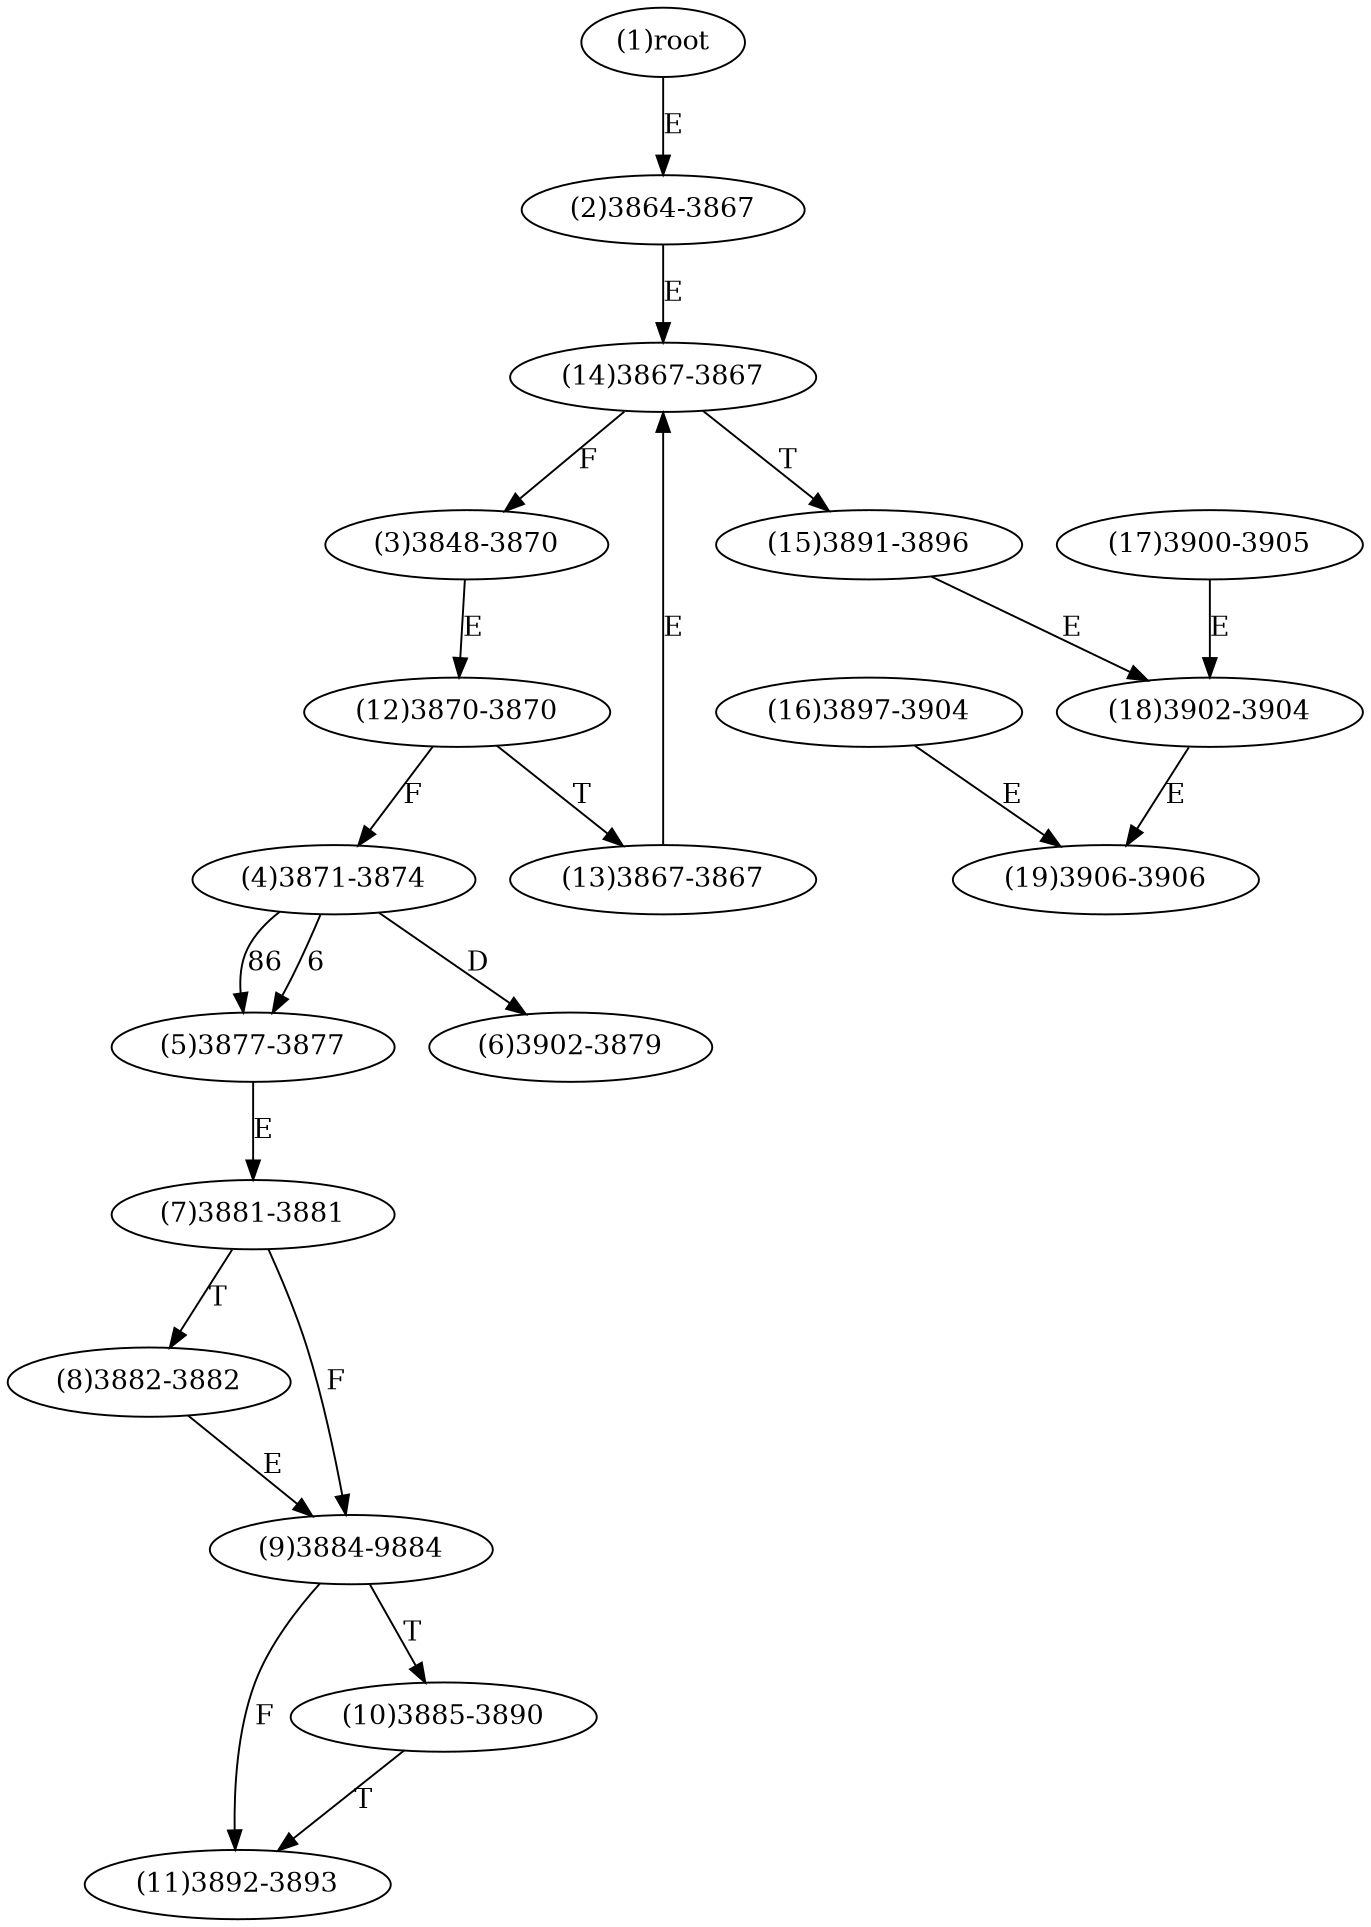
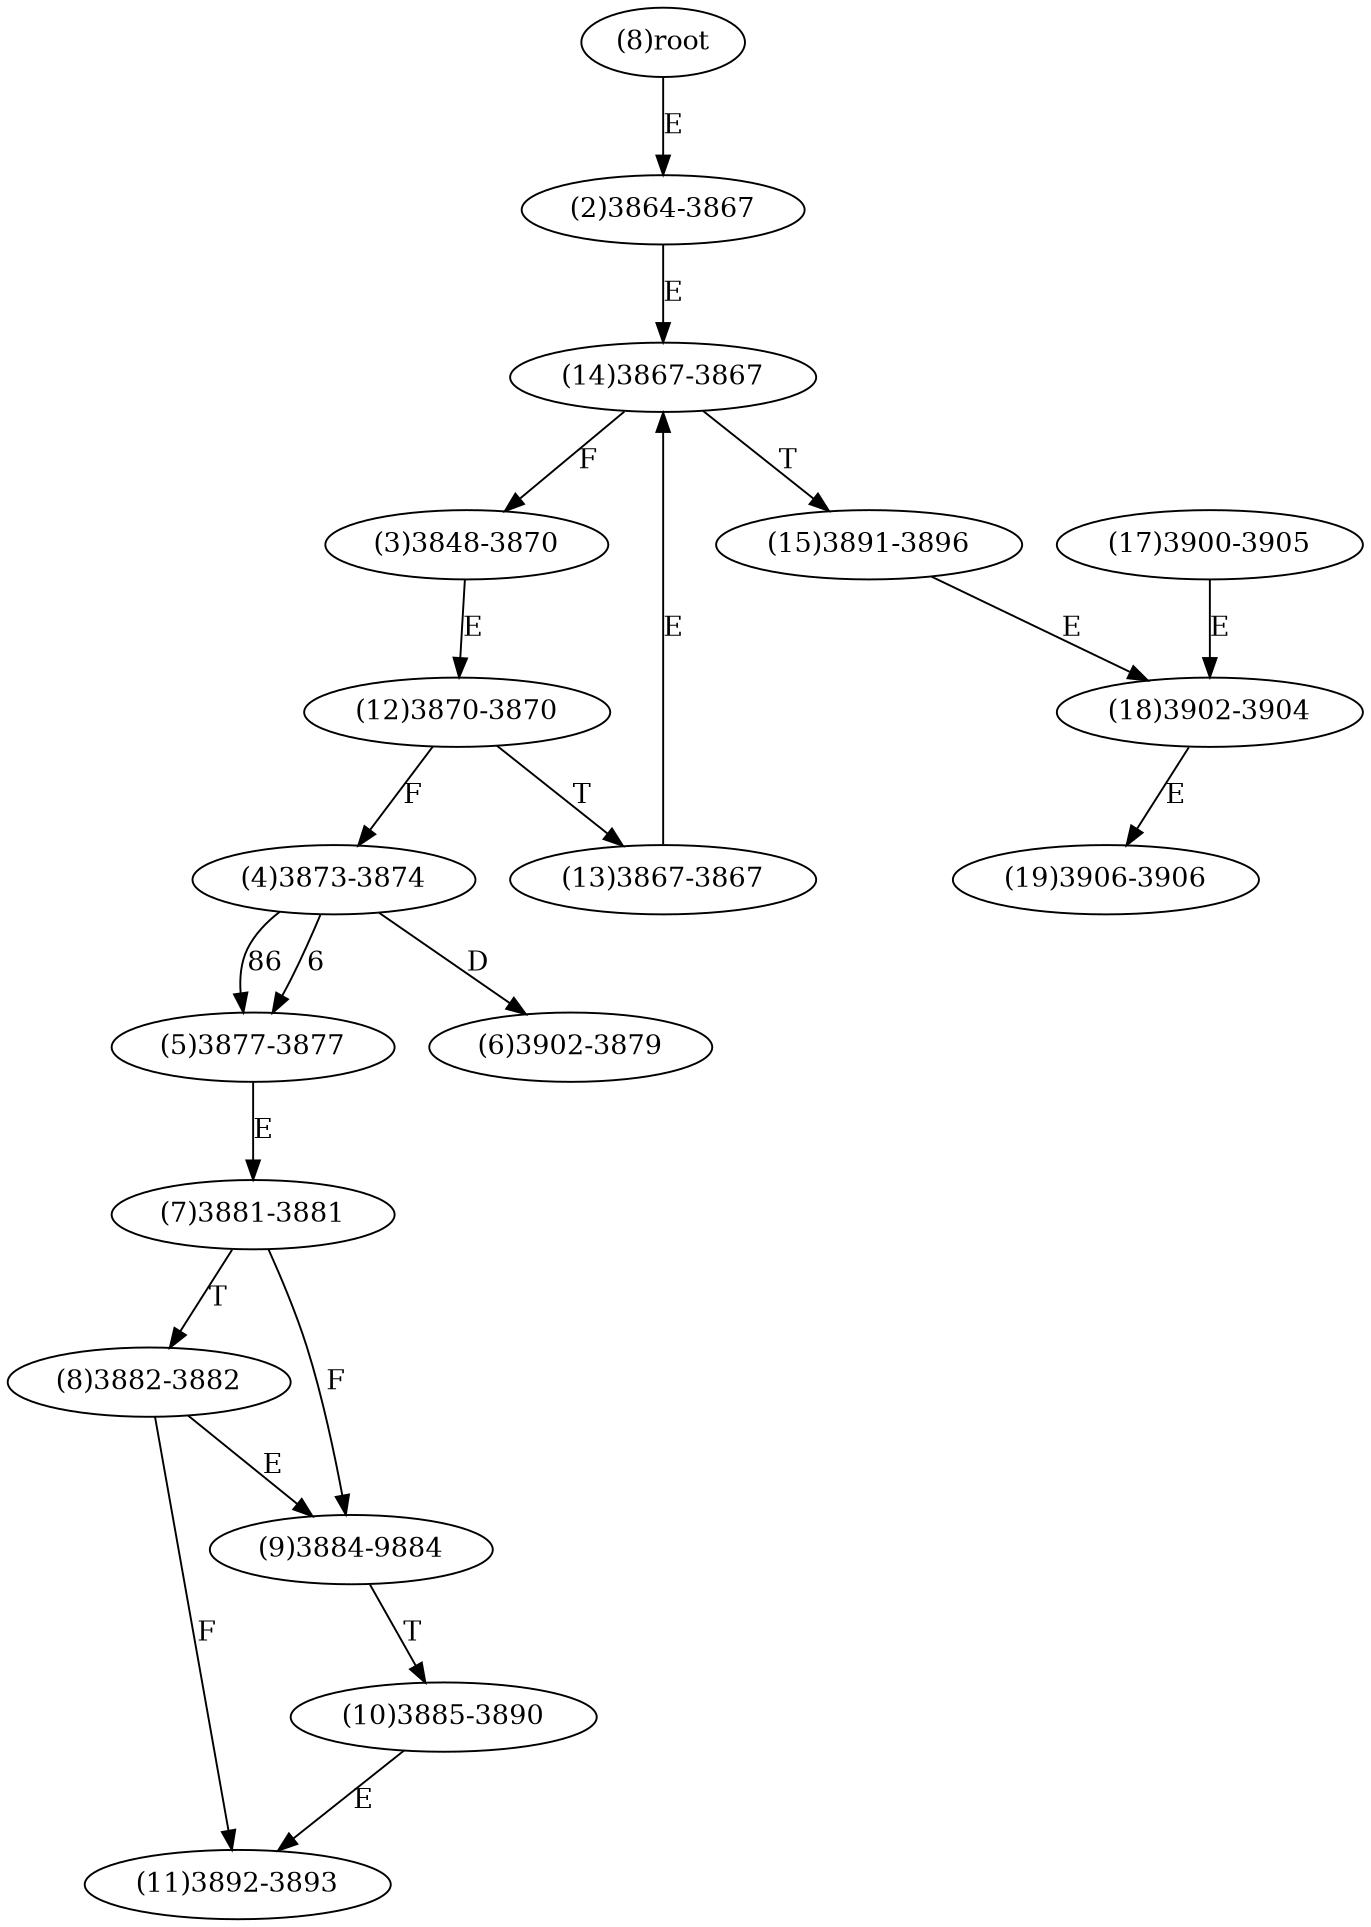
(663, 42) -> (663, 42)
(869, 712) -> none
(334, 880) -> (334, 880)
(250, 1697) -> (192, 1624)
(364, 1801) -> (364, 1801)
